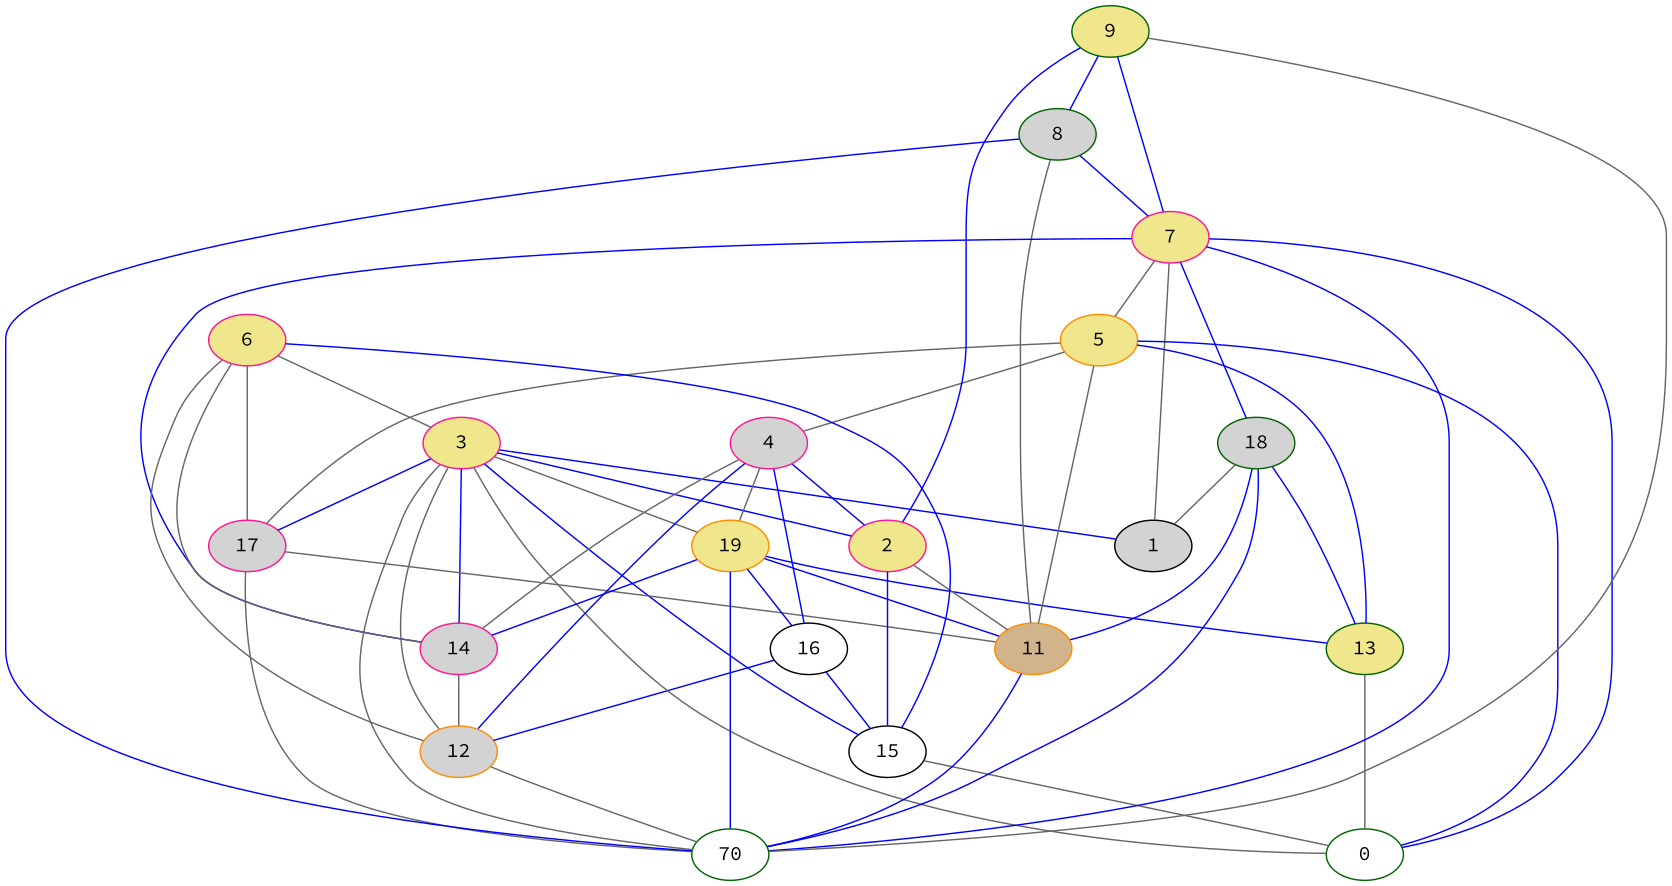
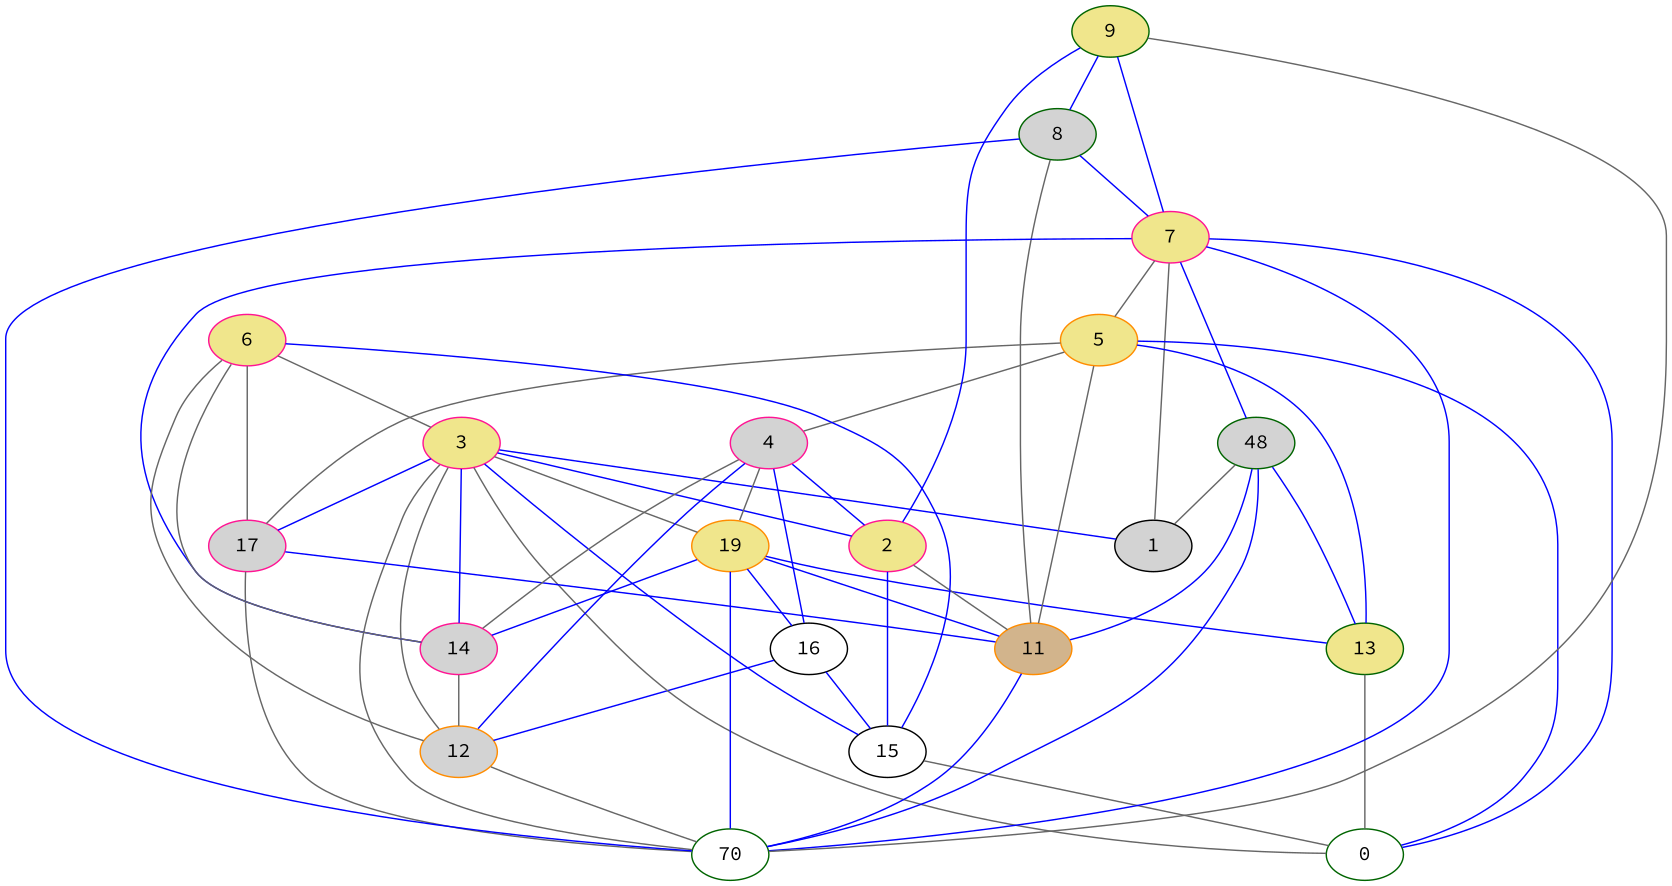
(1256, 443) -> (1256, 443)
(676, 599) -> (676, 599)
